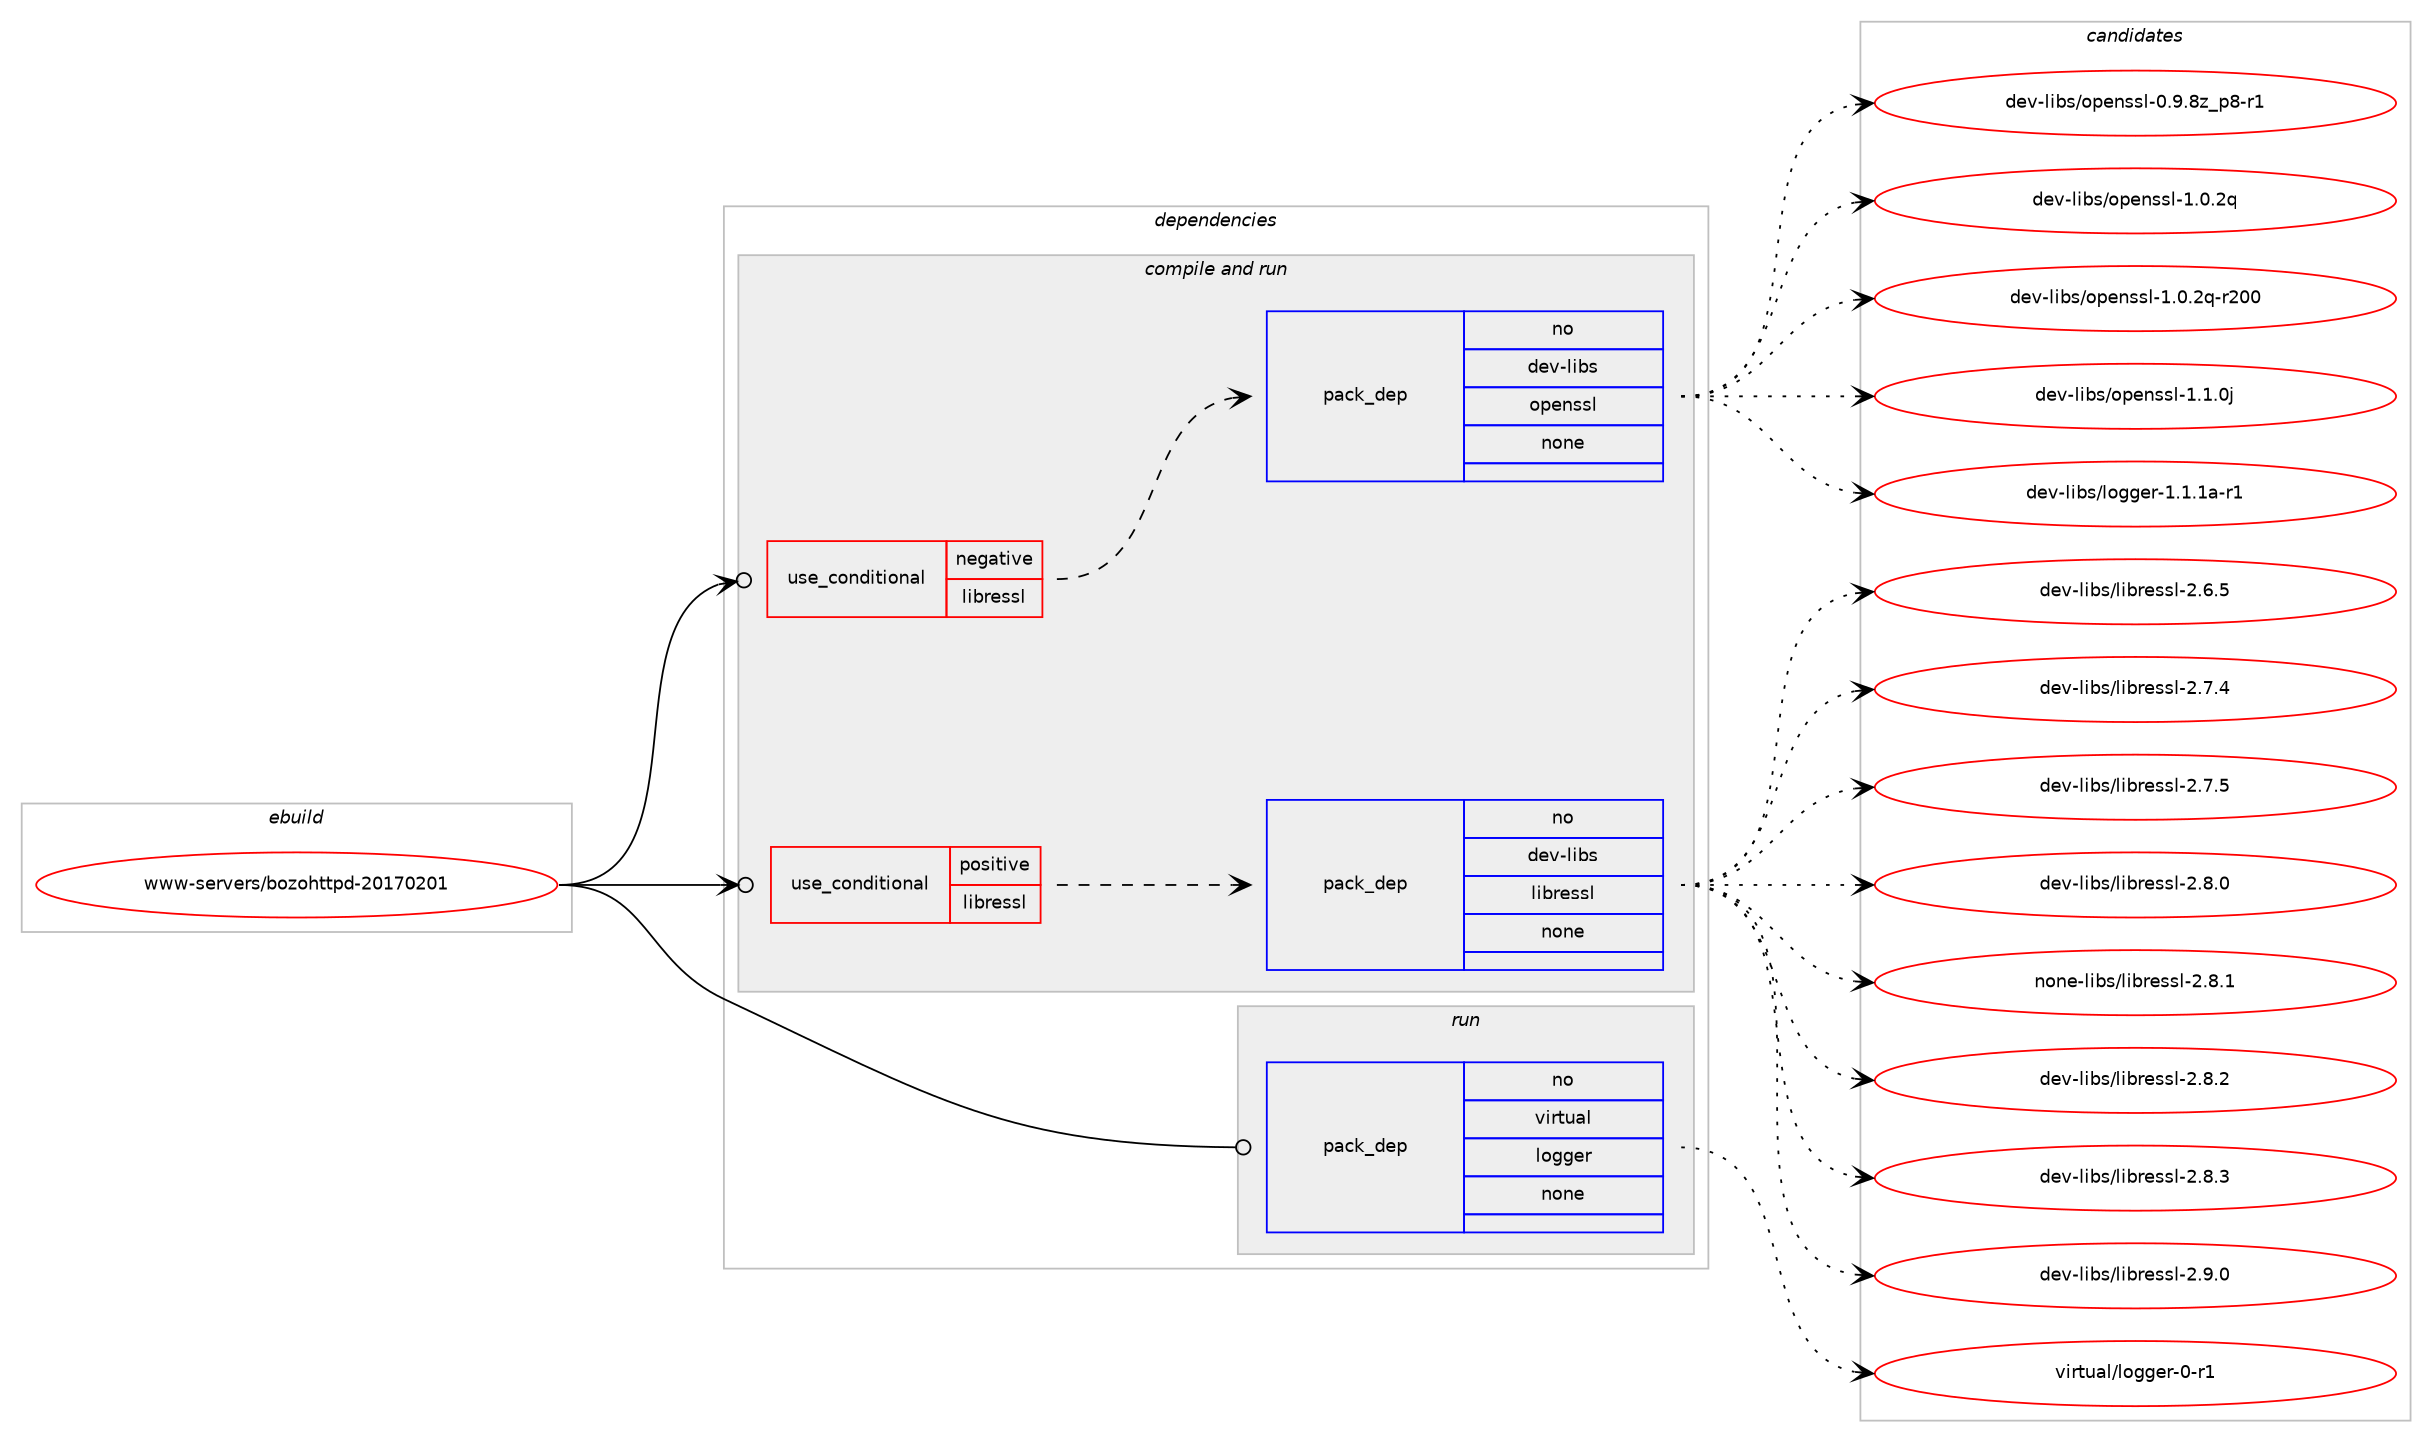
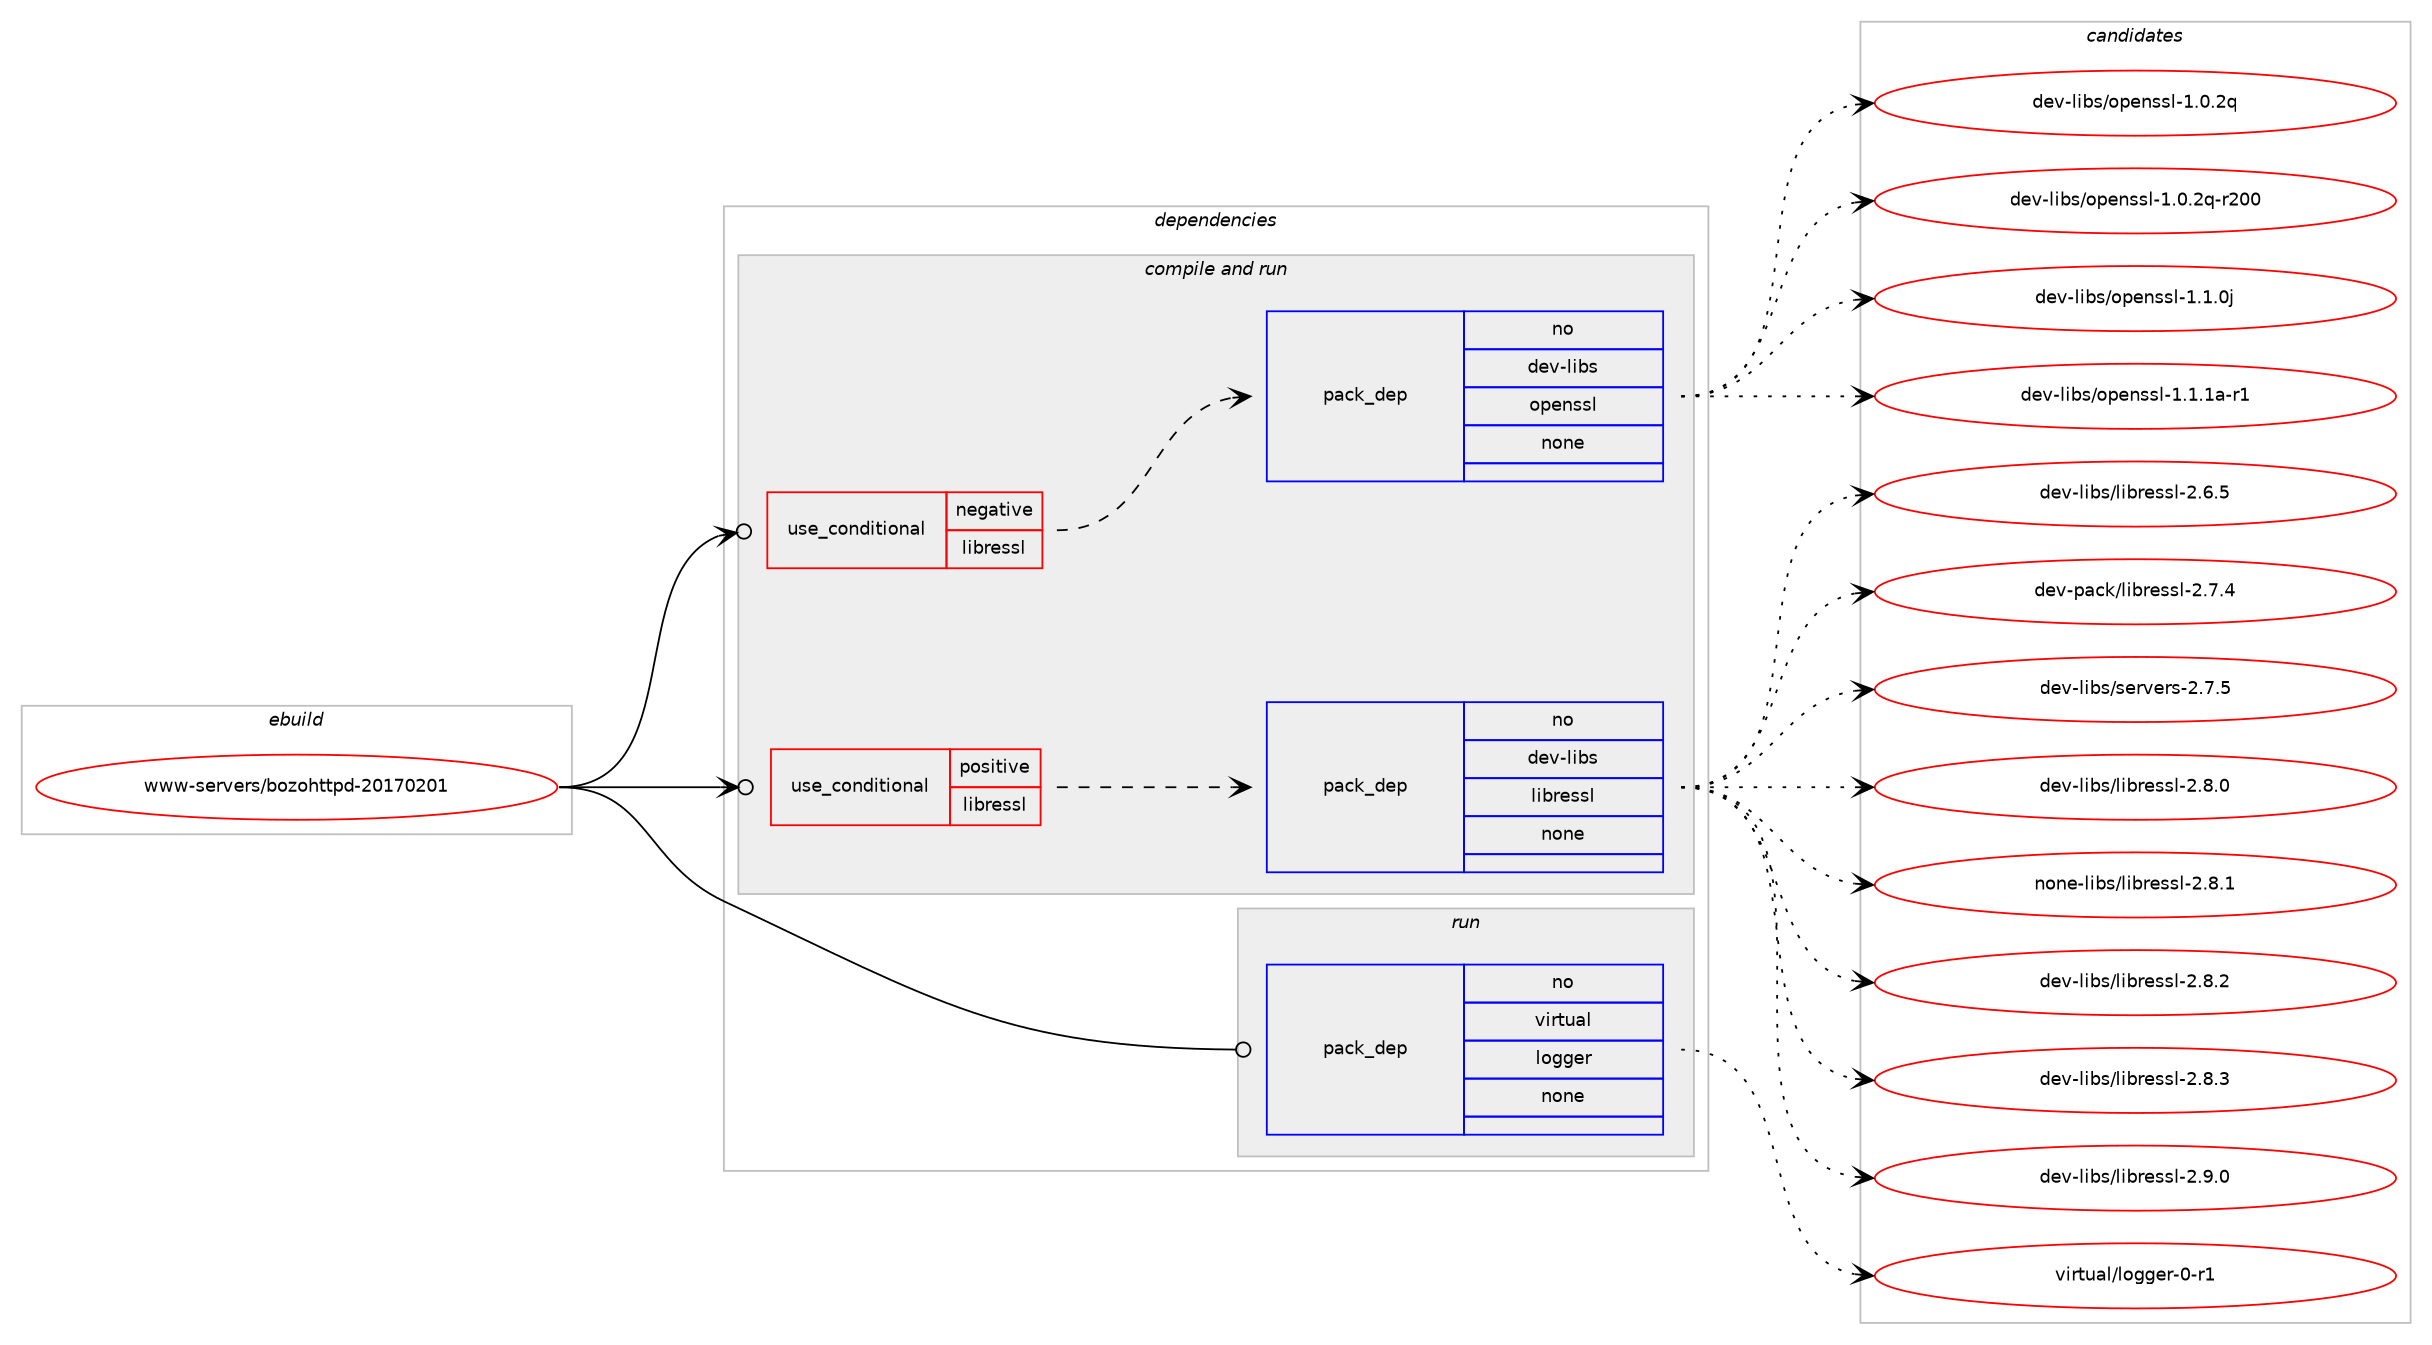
(2135, 103) -> none
(2135, 494) -> (2135, 396)
(2135, 690) -> (2135, 592)
(2135, 787) -> (2135, 690)
